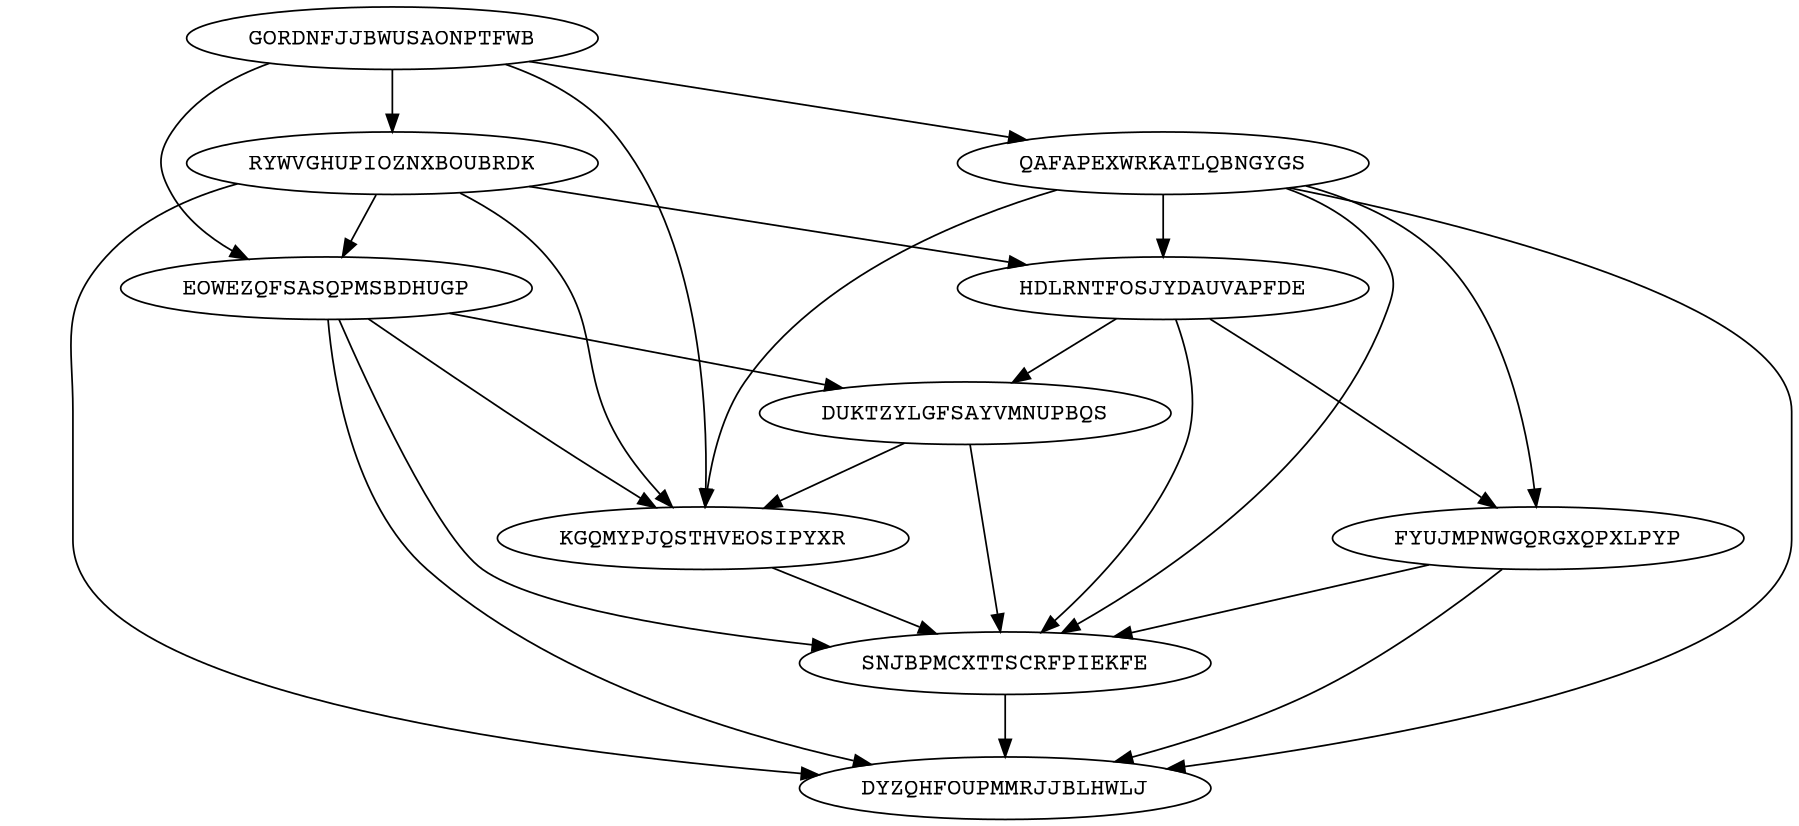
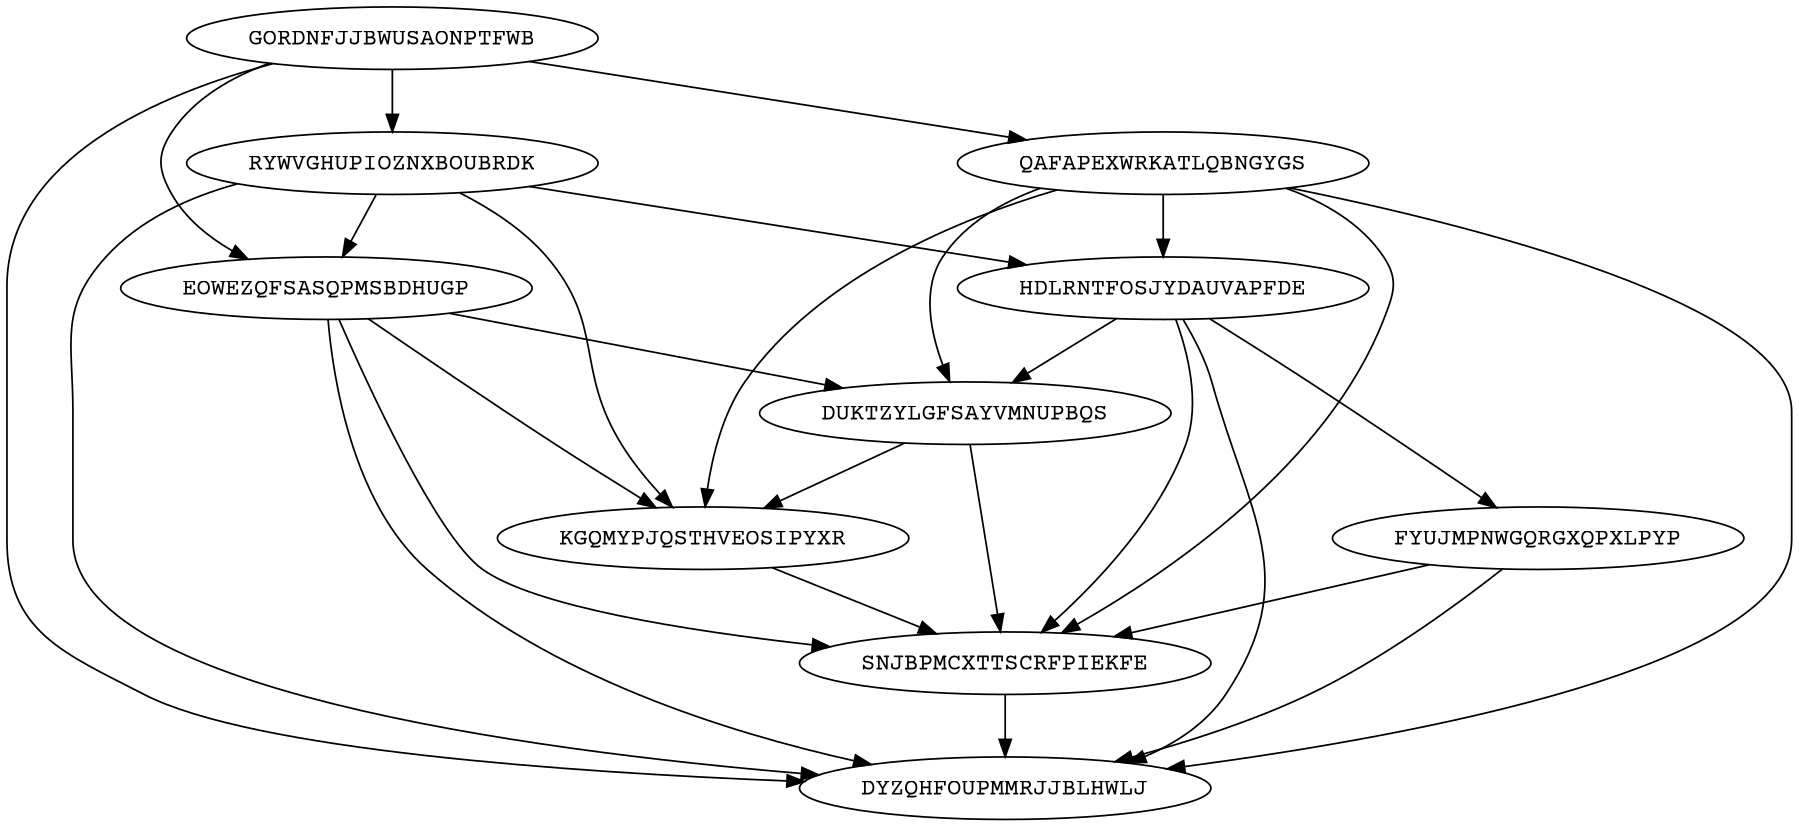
(671, 241) -> (59, 647)
(1472, 296) -> (939, 263)
none -> (1263, 556)
